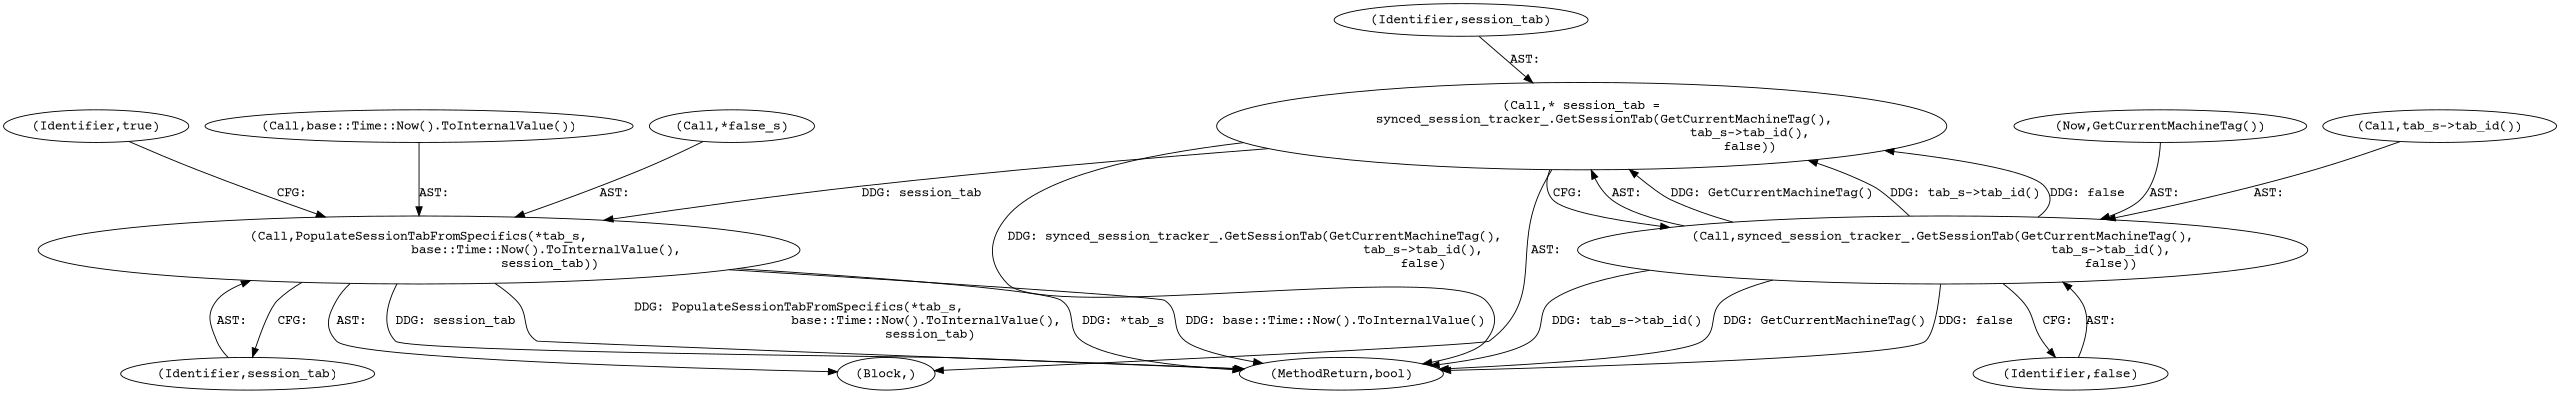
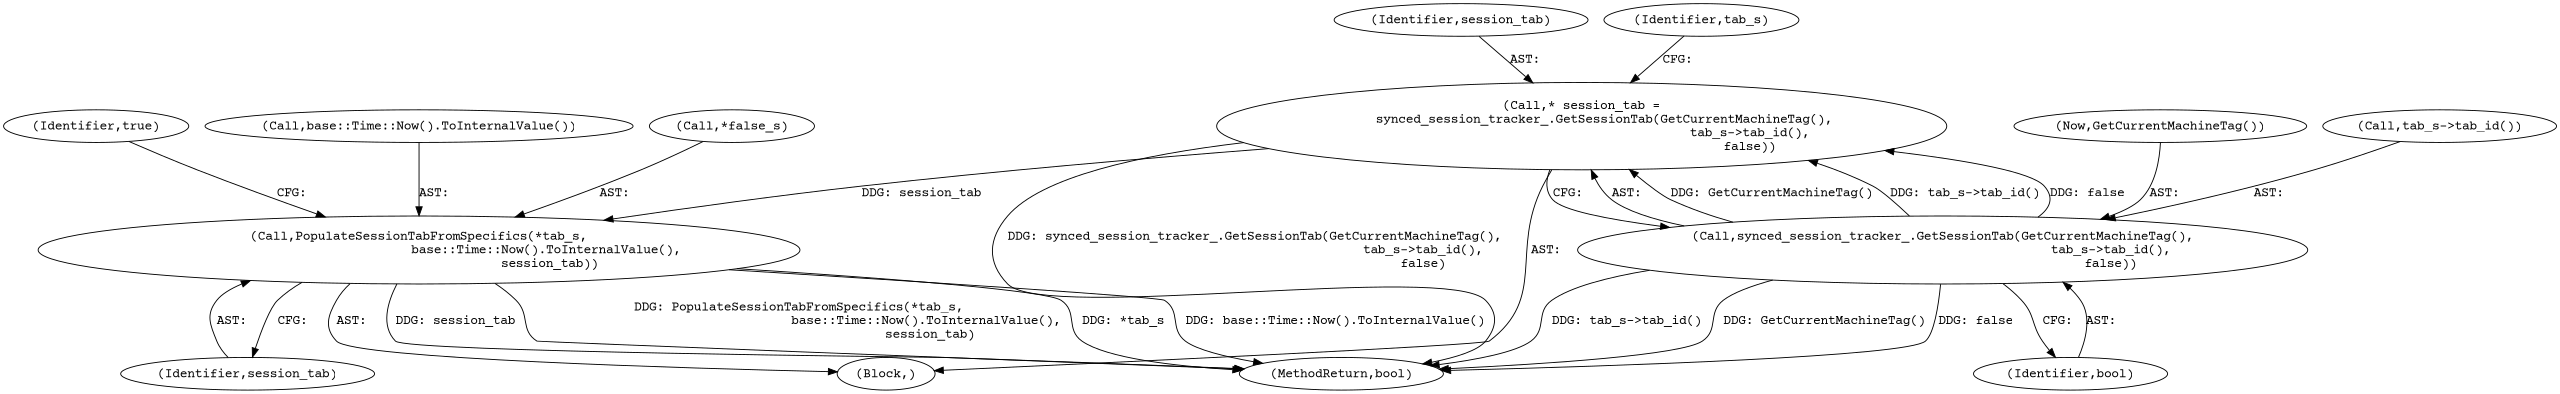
none -> (1701, 20)
(2071, 374) -> (2071, 374)
